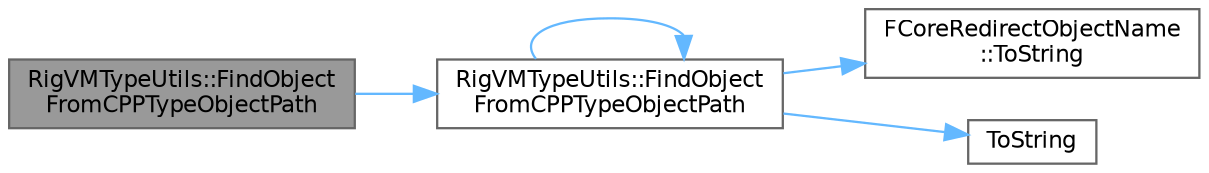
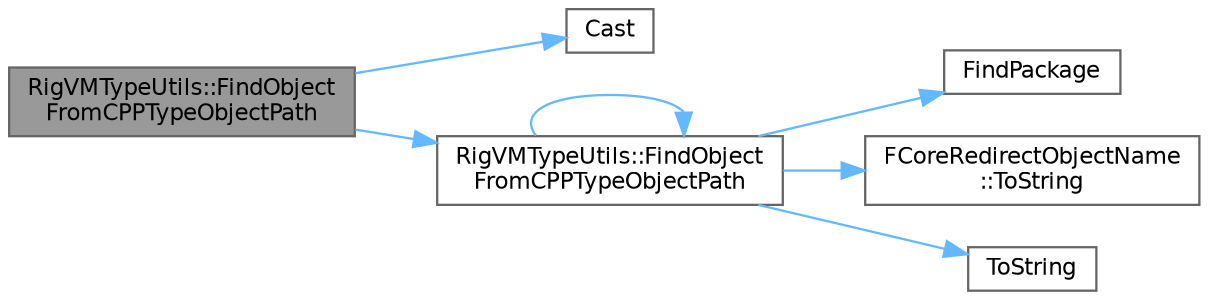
none -> (610, 31)
none -> (1032, 72)
